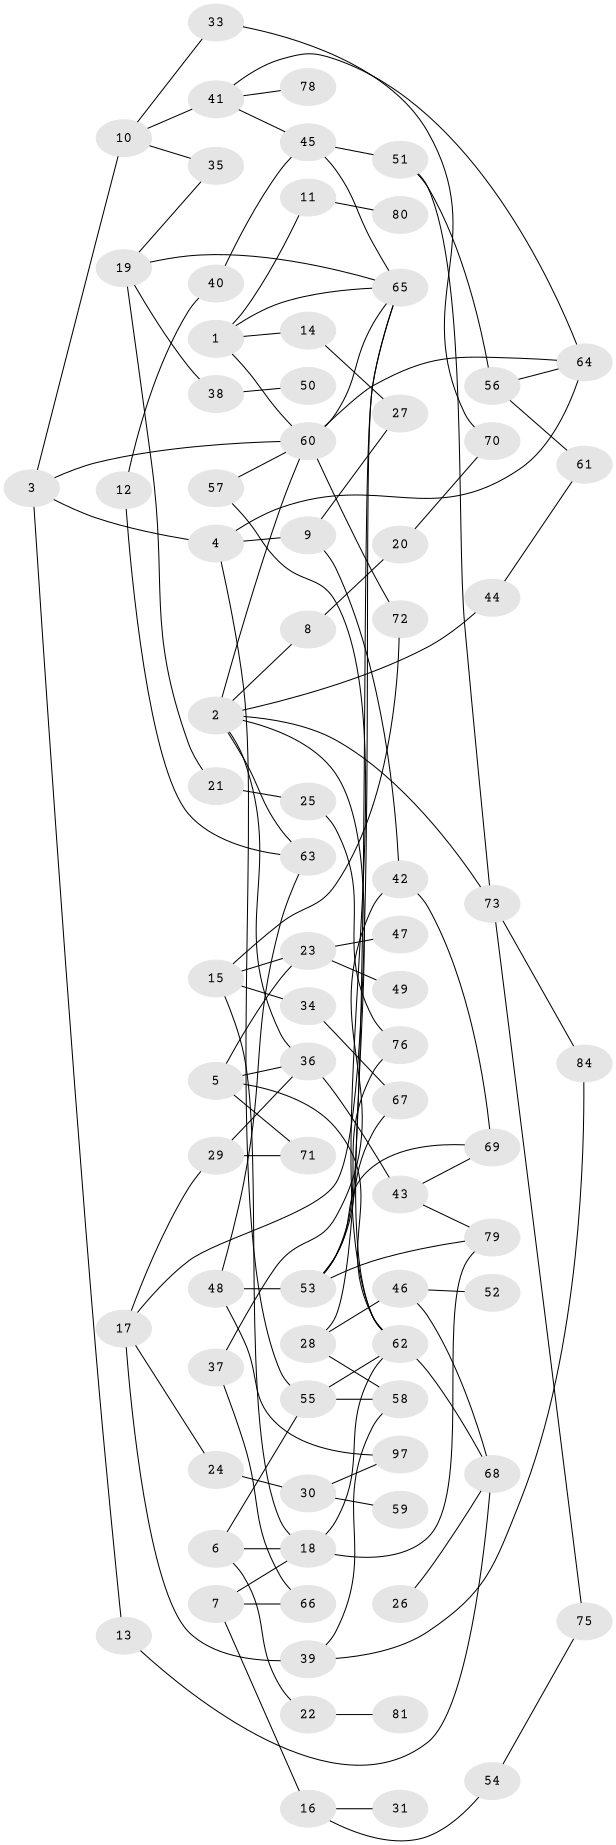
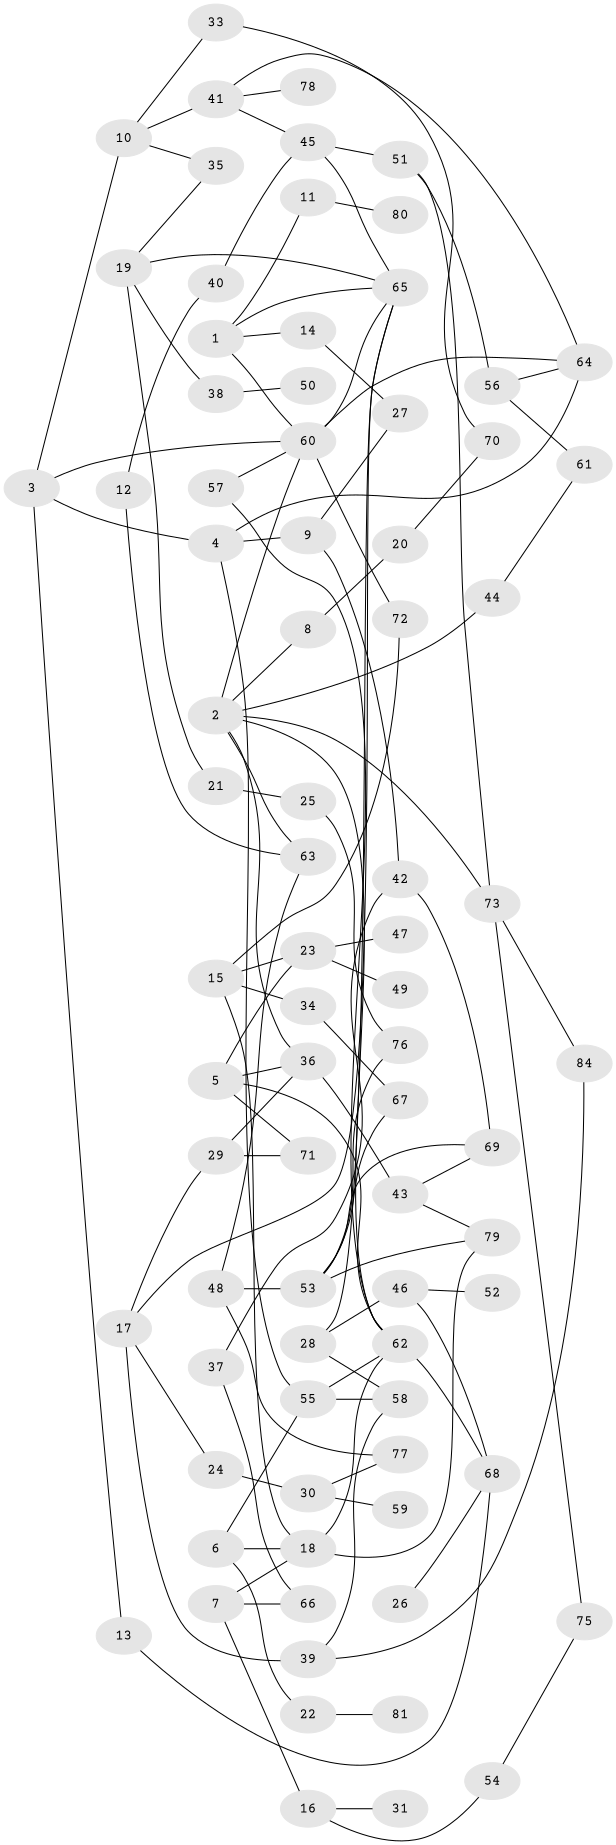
(400, 1455) -> (400, 1455)
